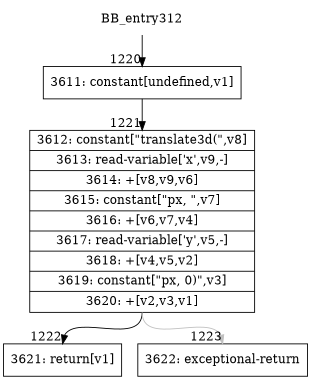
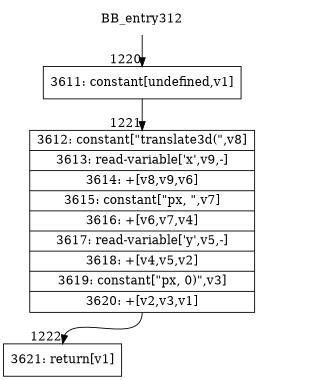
(223, 360) -> none
